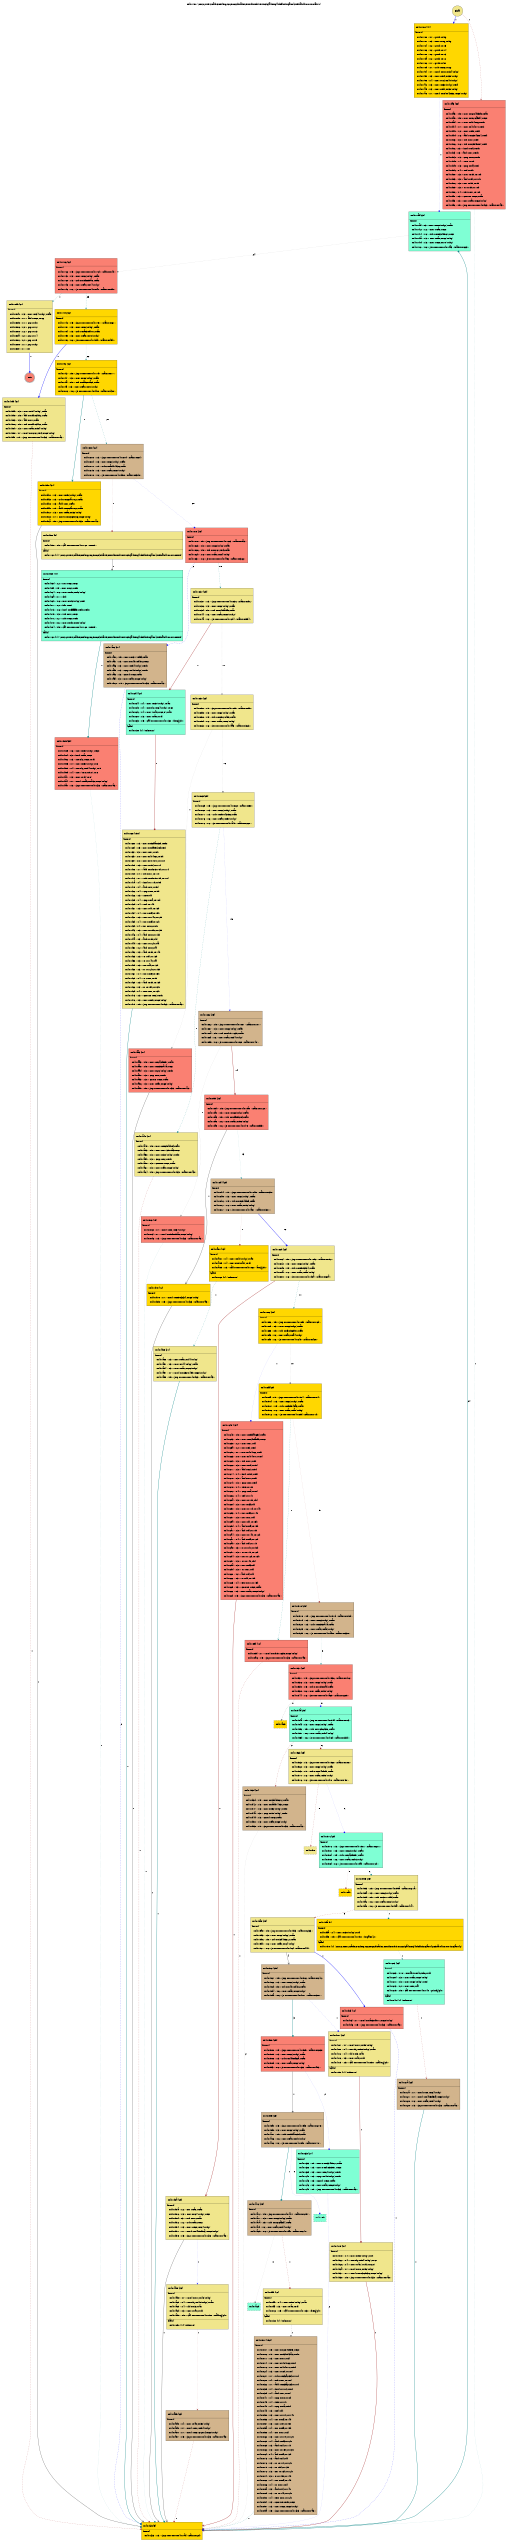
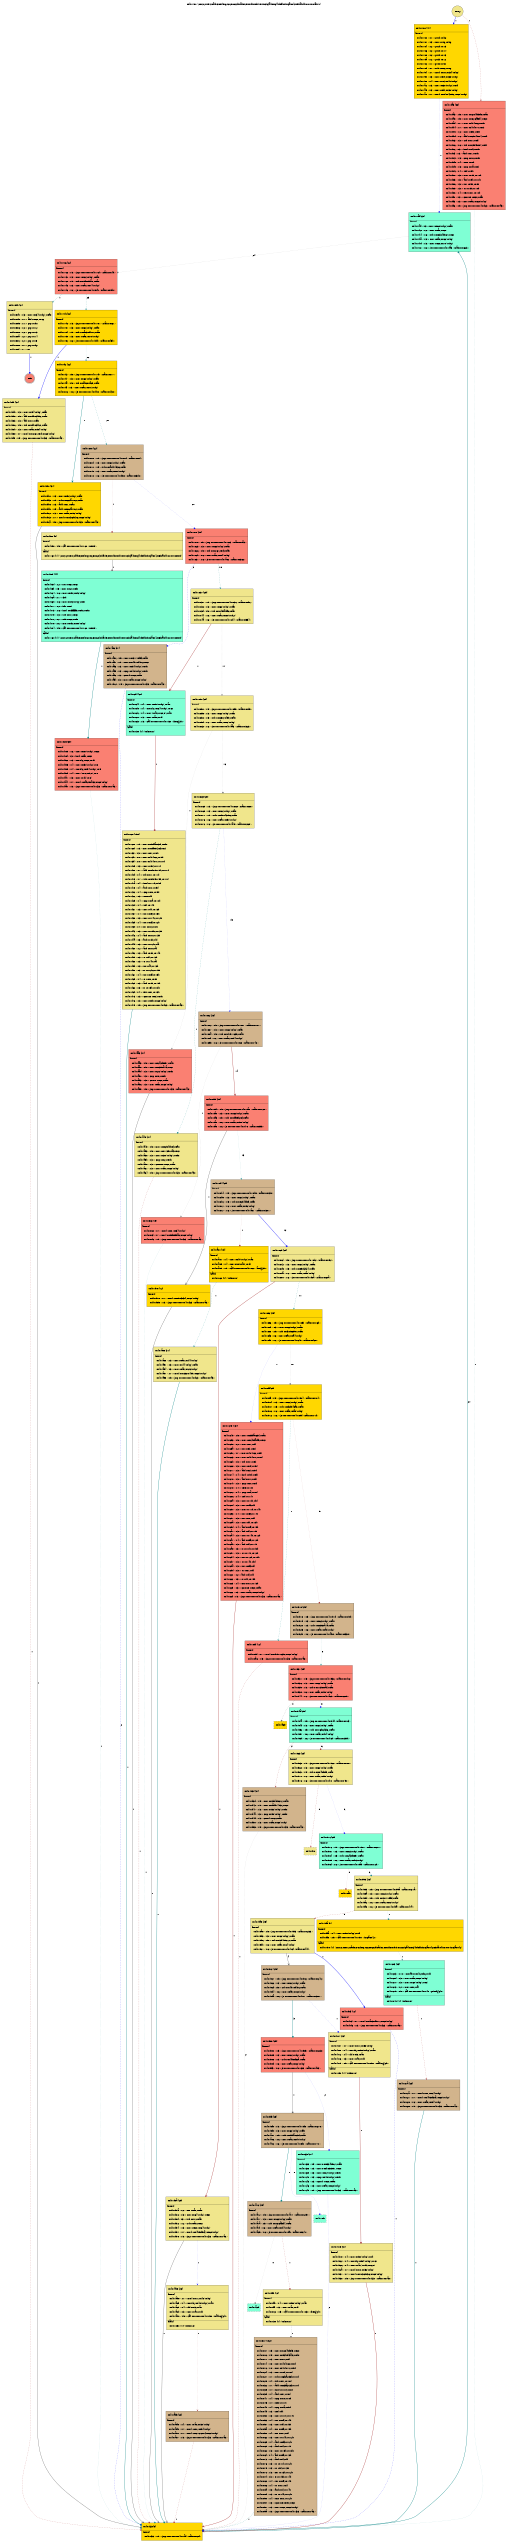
(458, 11) -> (458, 12)
